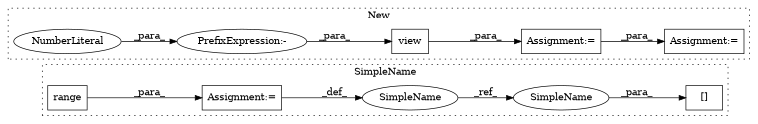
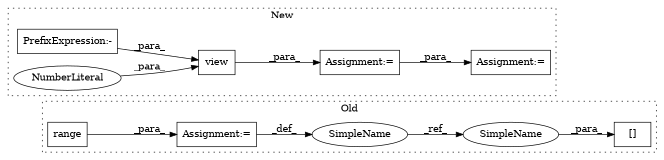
(146, 41) -> (156, 73)
(242, 41) -> (67, 41)
(385, 72) -> (349, 109)
